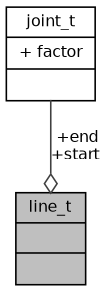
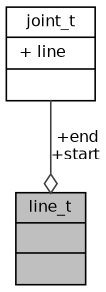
(51, 52) -> (43, 52)
